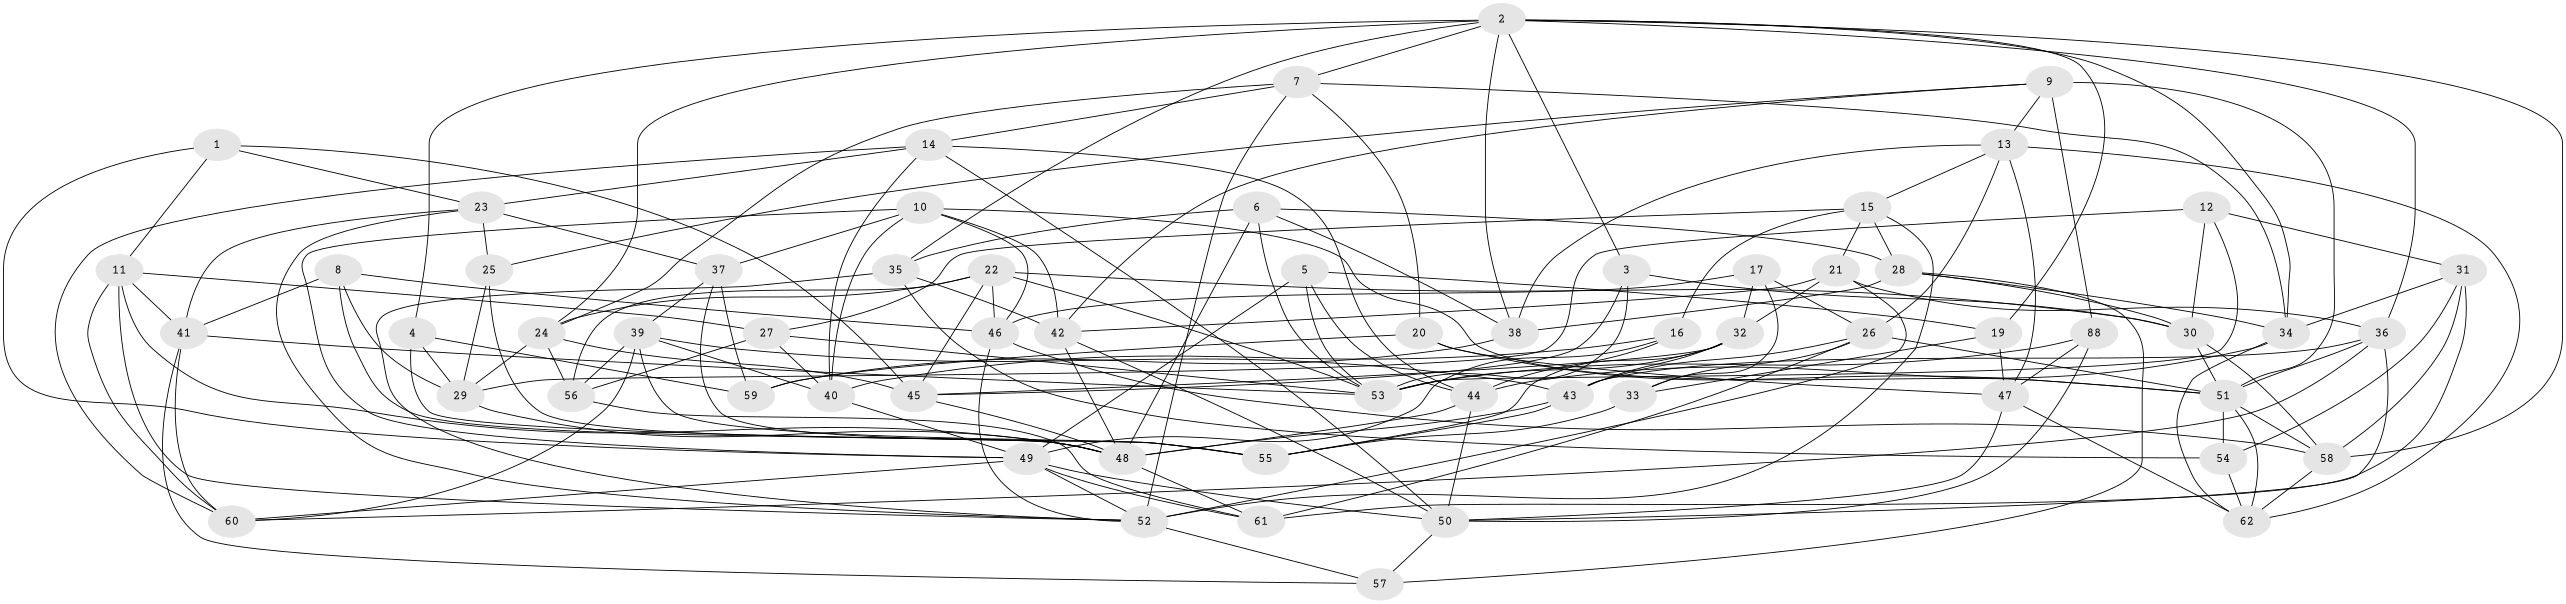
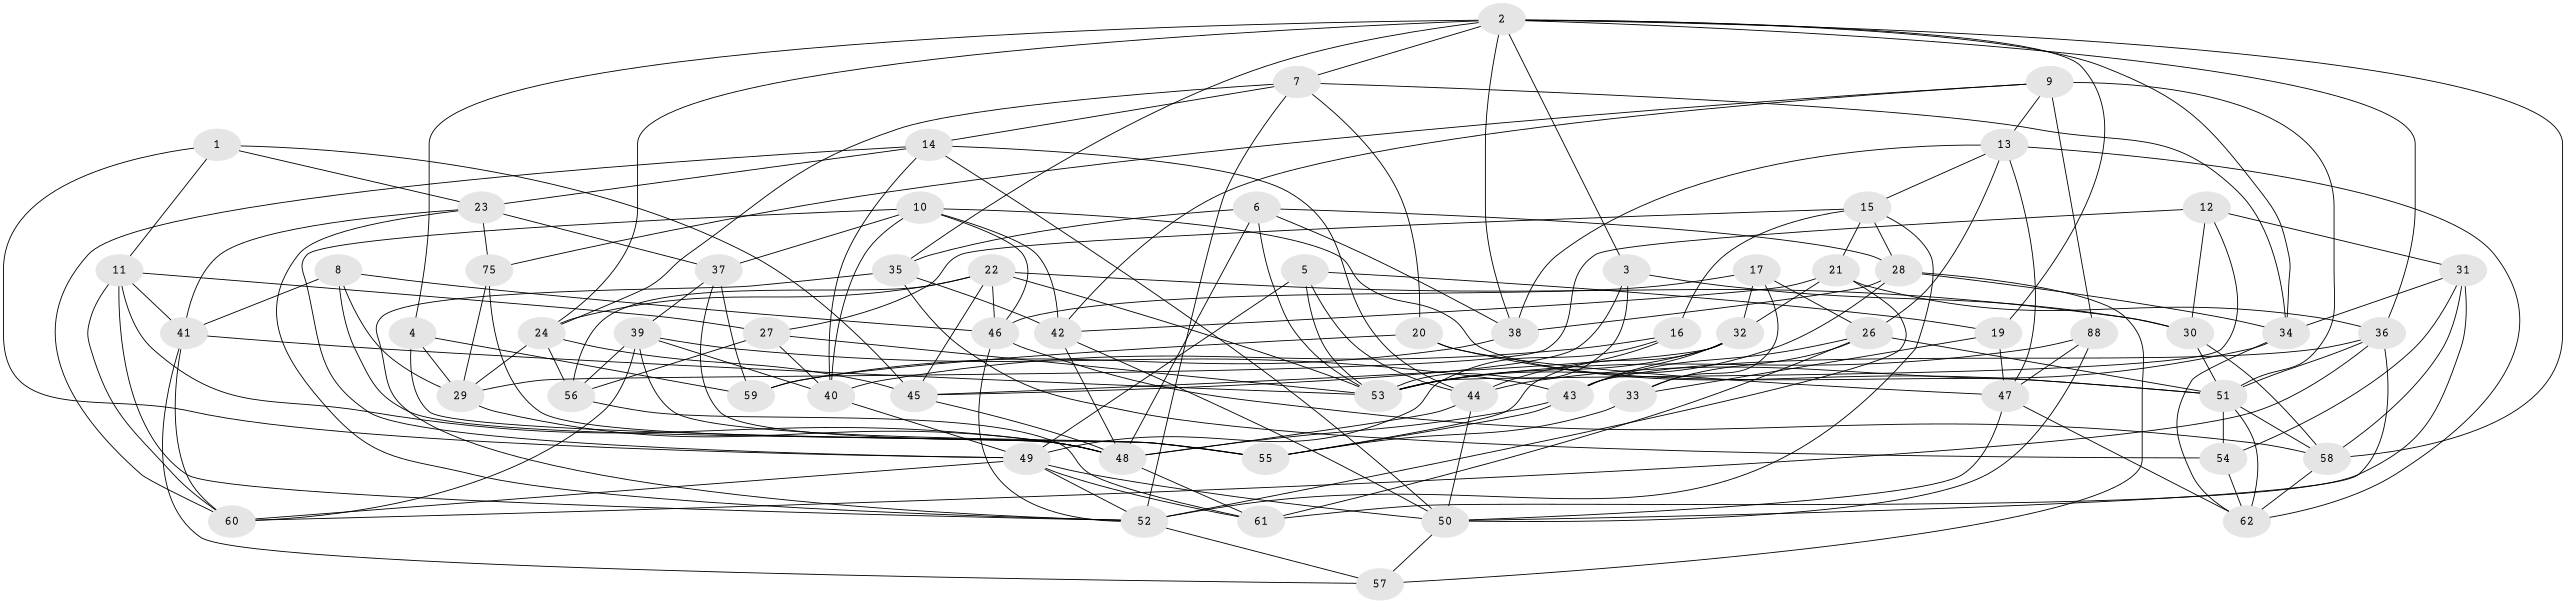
(489, 270) -> (489, 270)
(2048, 293) -> (1652, 372)
